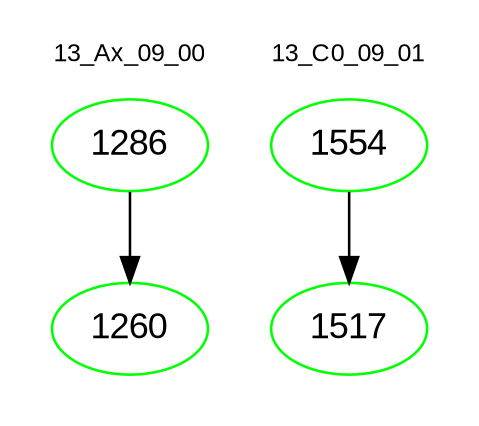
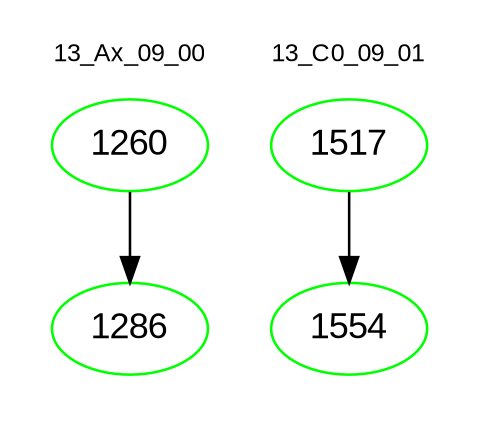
(130, 225) -> (130, 225)
(349, 225) -> (349, 225)
